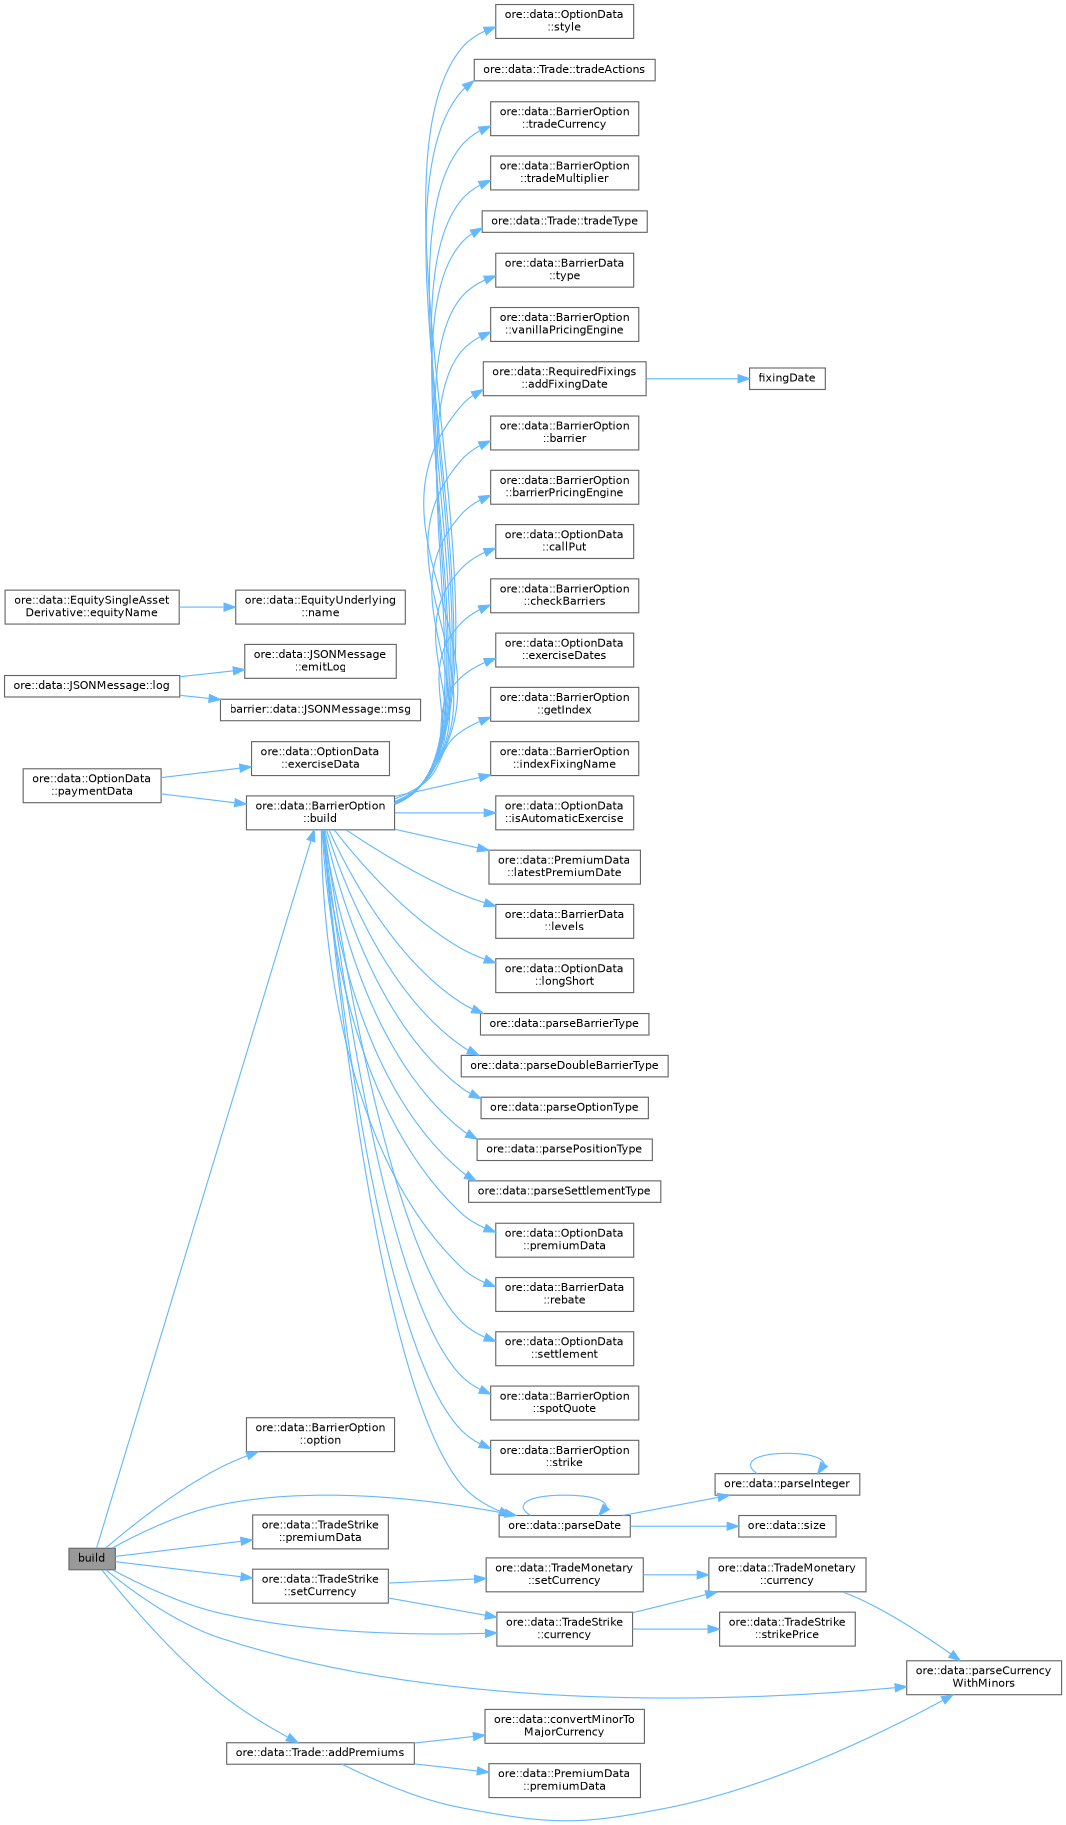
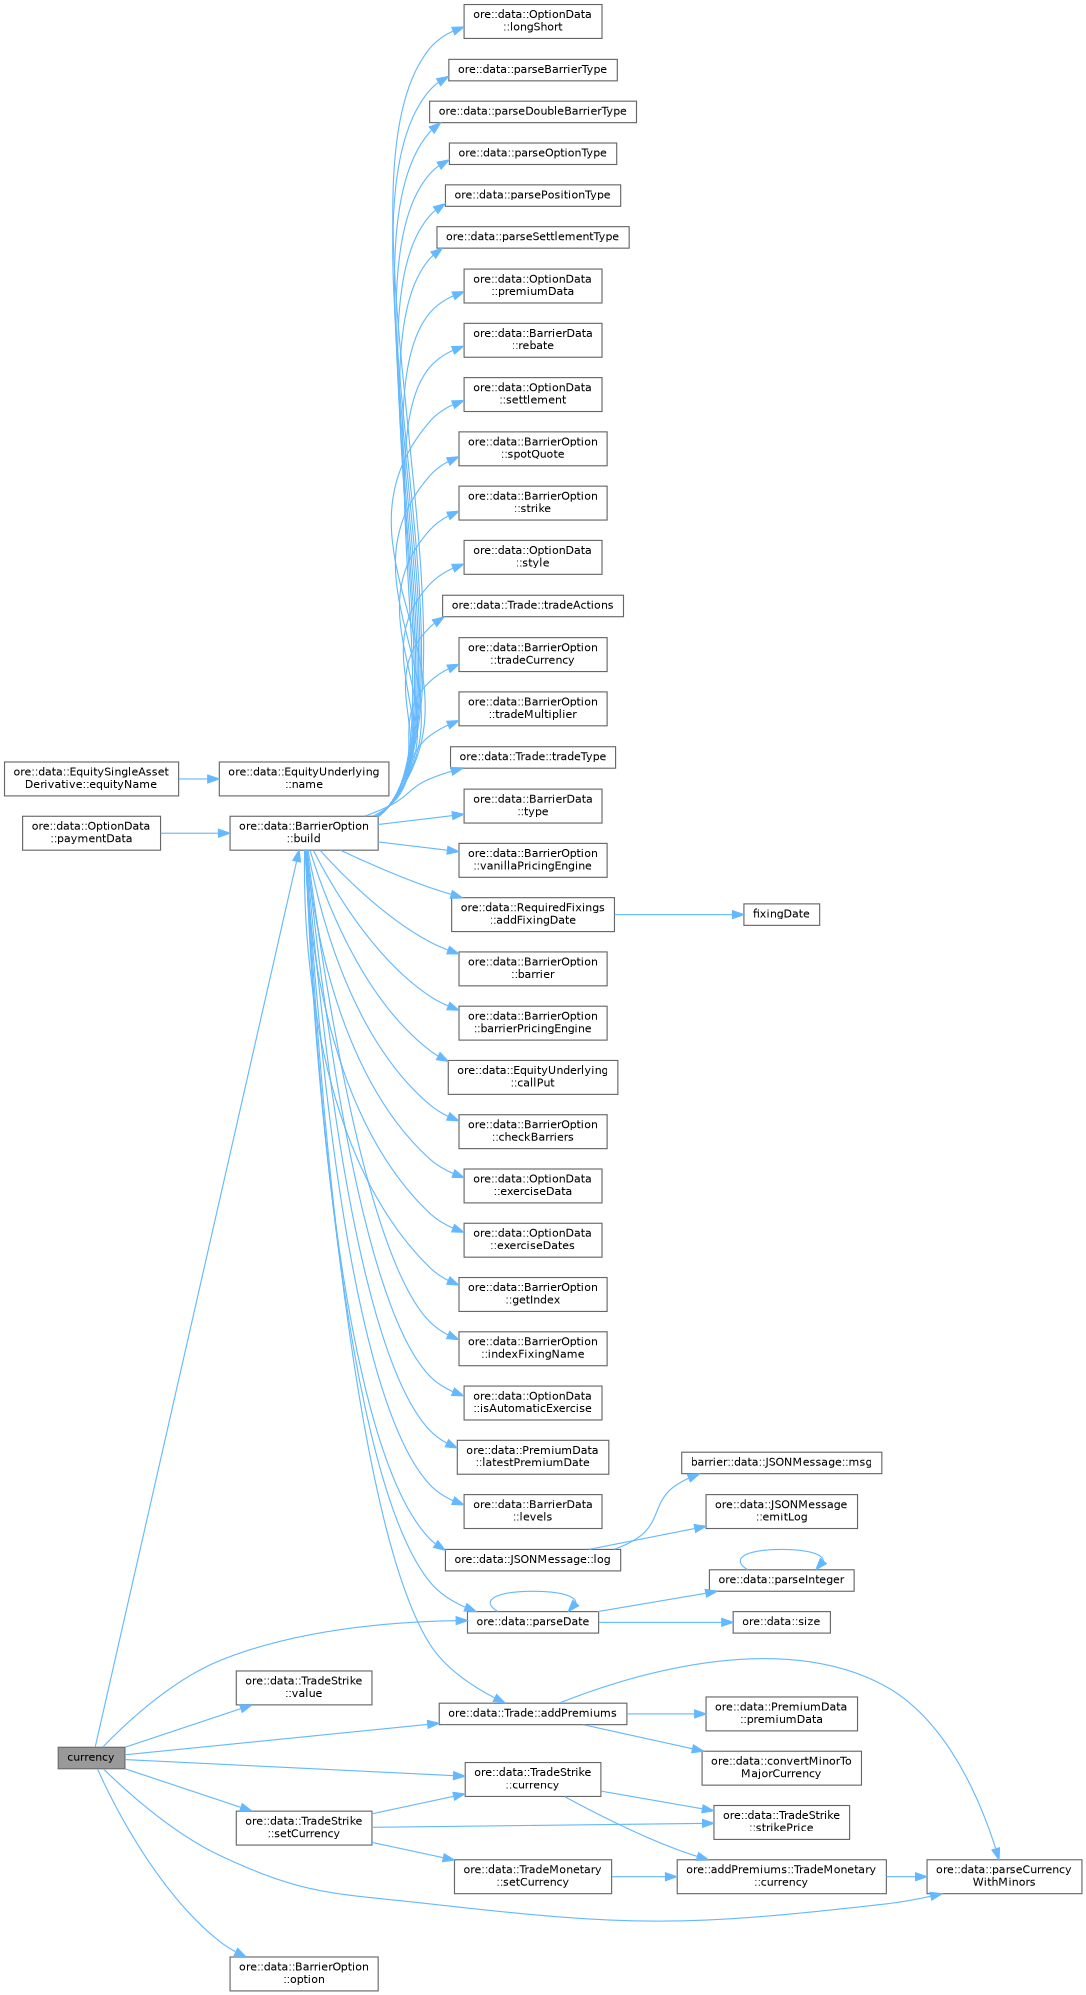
(565, 542) -> (533, 1077)
(201, 773) -> (347, 1029)
none -> (334, 1206)
none -> (373, 1471)
(321, 1532) -> (304, 1688)
(92, 1559) -> (92, 1758)
(787, 1575) -> (782, 1877)
none -> (537, 1825)
